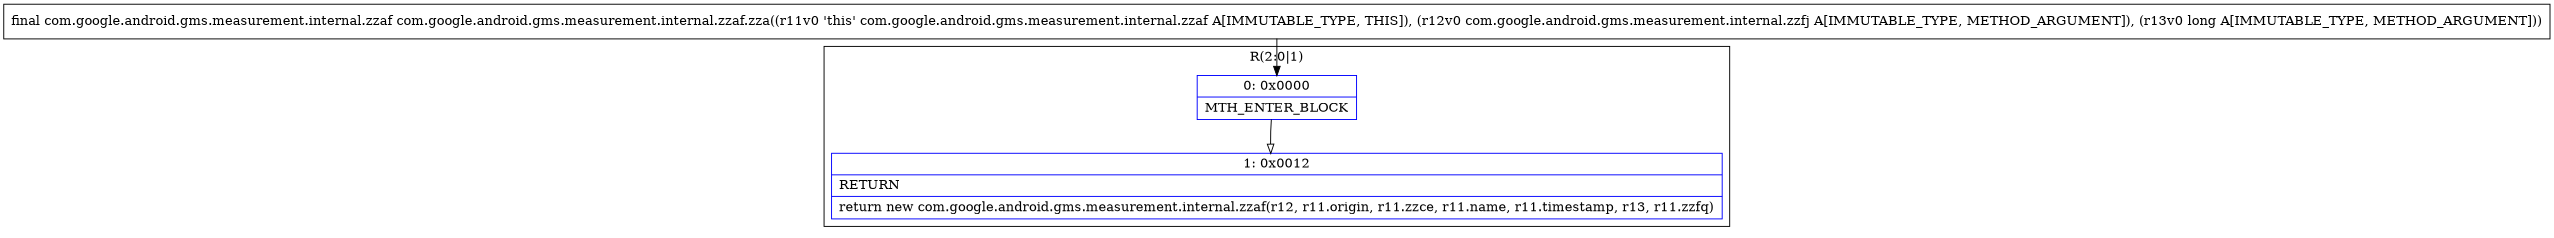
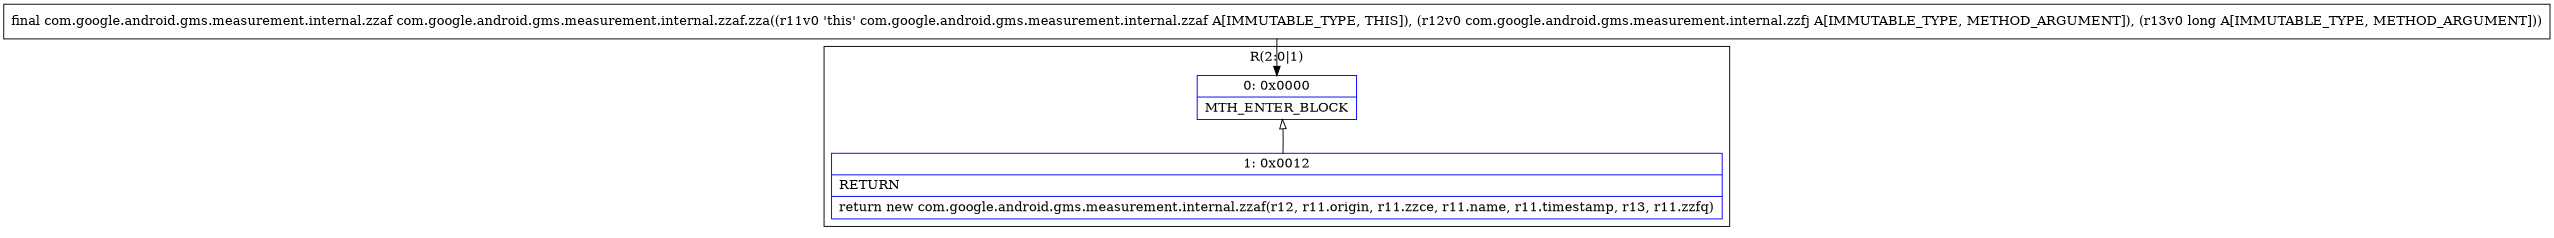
(1271, 132) -> (1283, 141)
